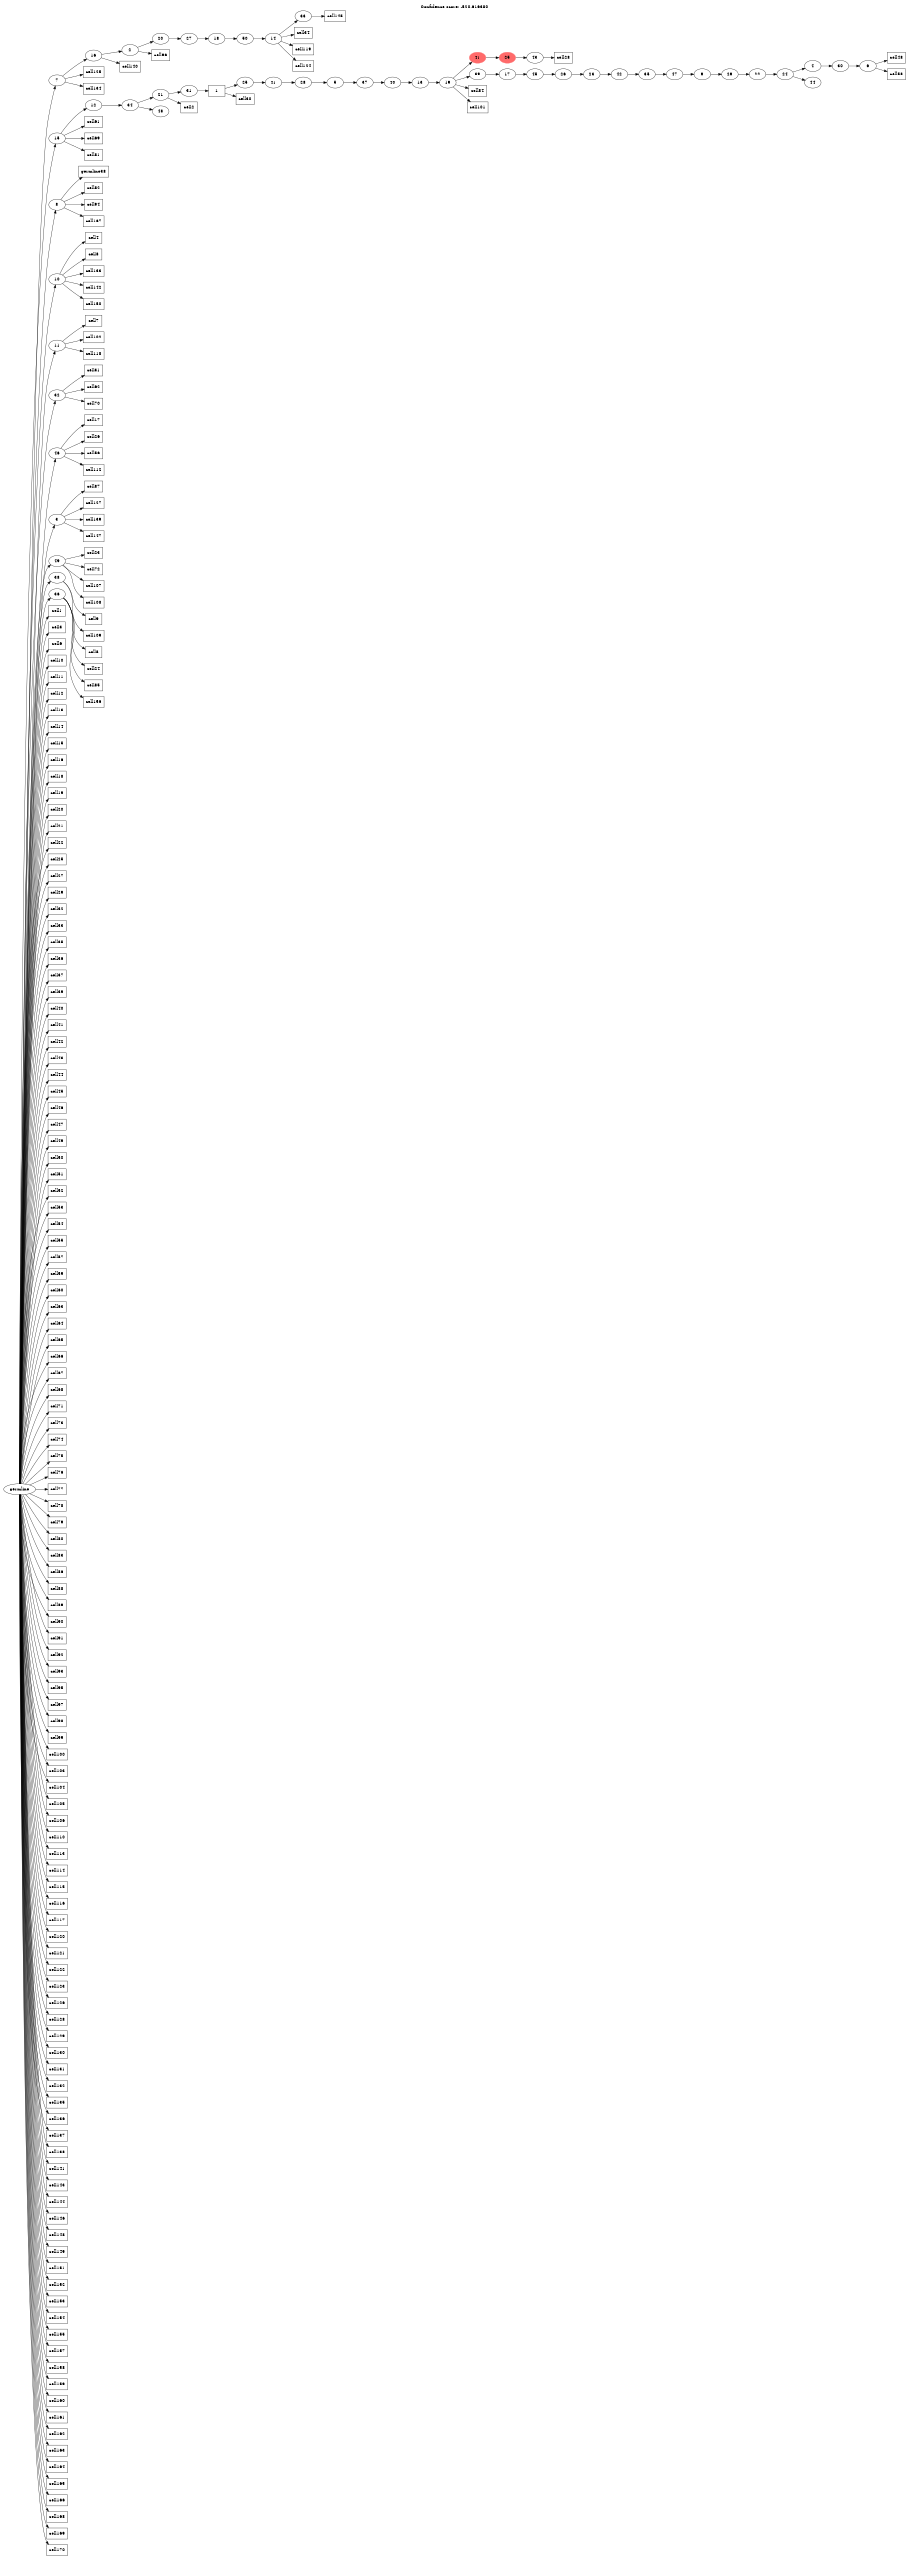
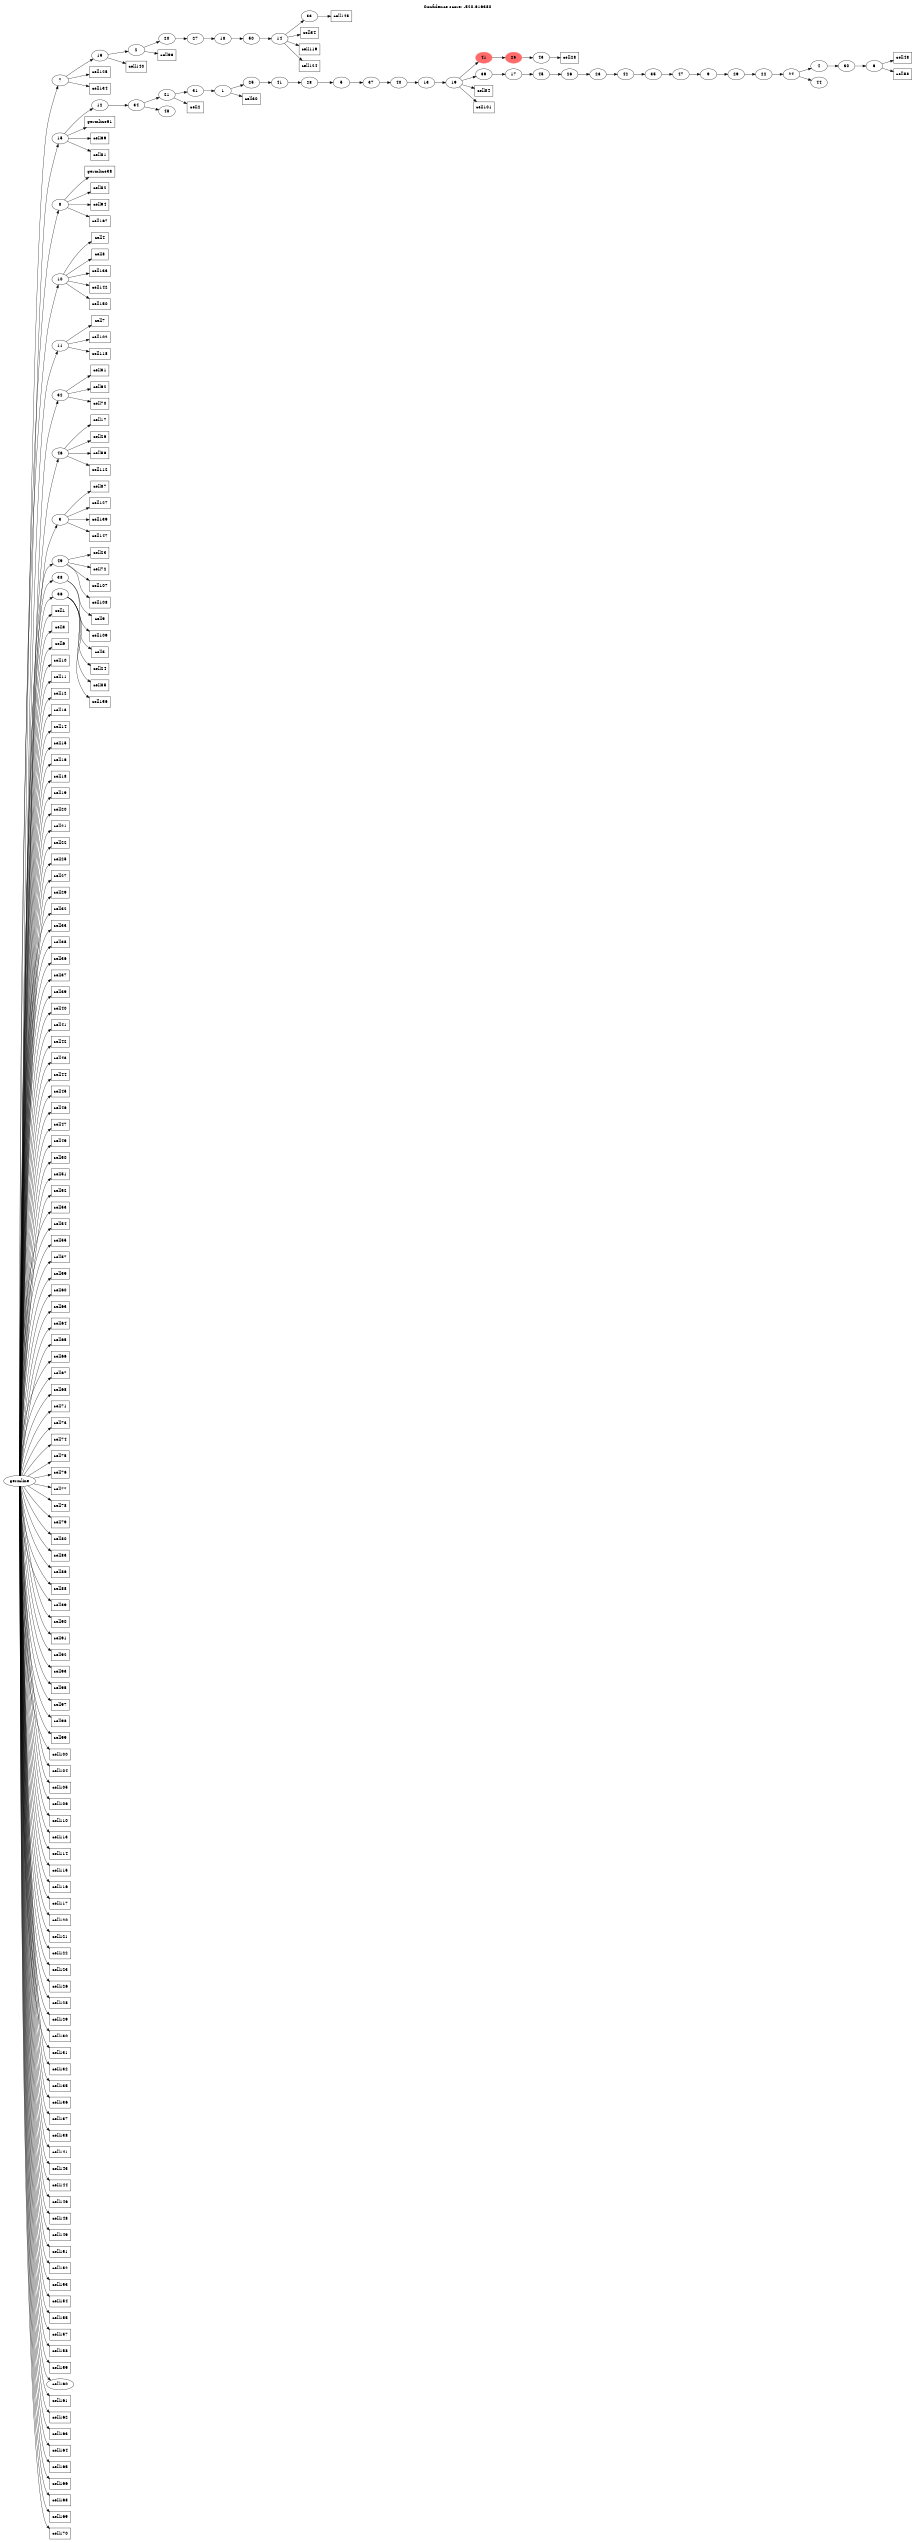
(217, 91) -> (223, 91)
(94, 122) -> (100, 122)
(57, 1771) -> none
(57, 2401) -> (60, 2384)
